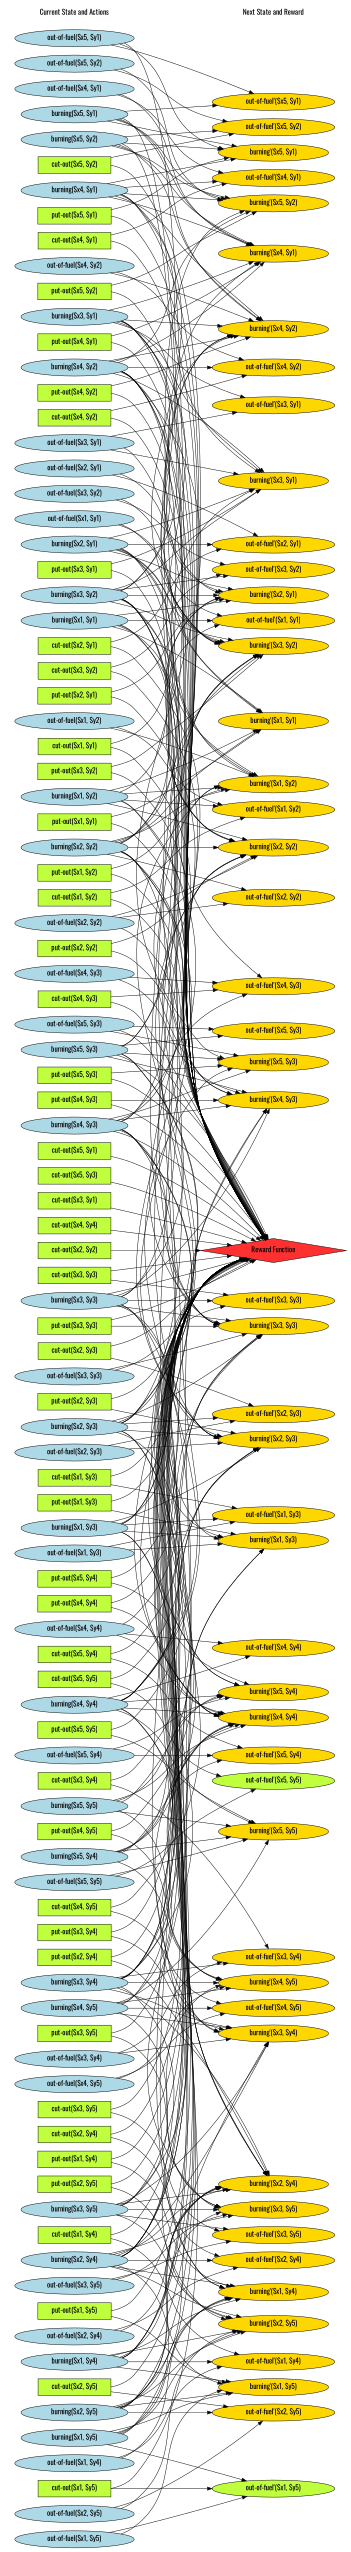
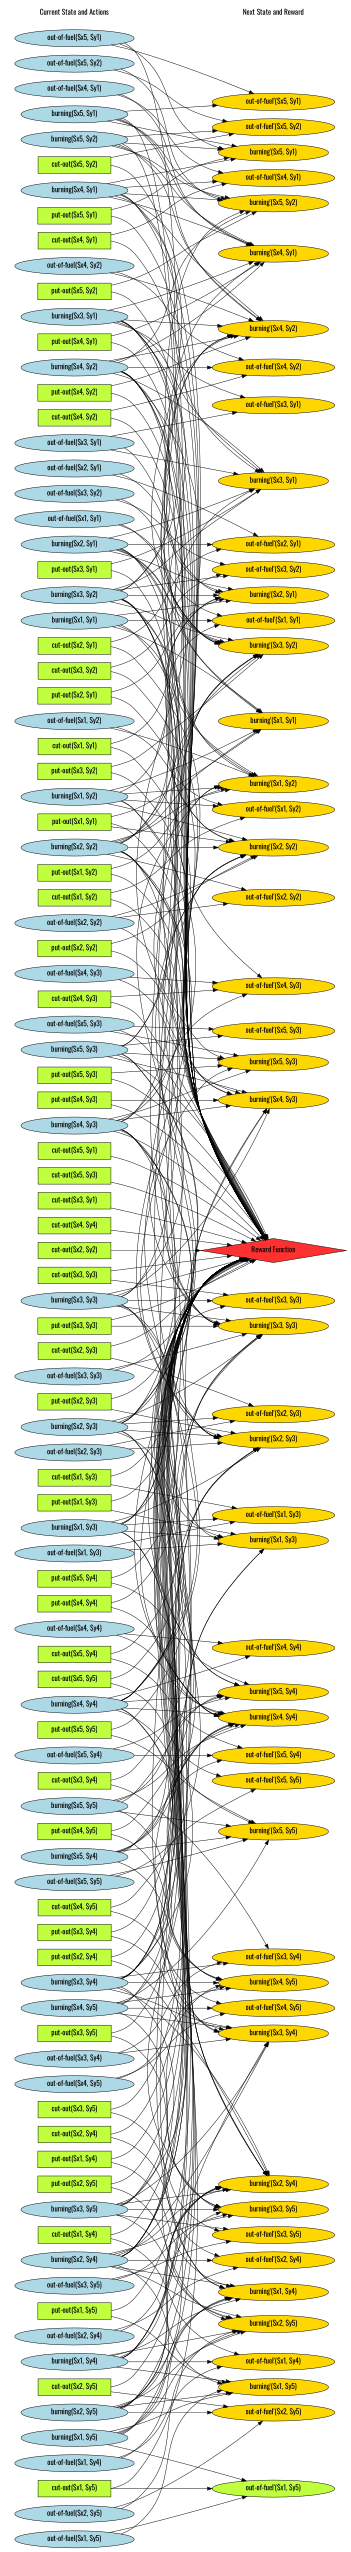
(169, 736) -> (160, 833)
(170, 1436) -> none
(273, 1781) -> (273, 1781)
